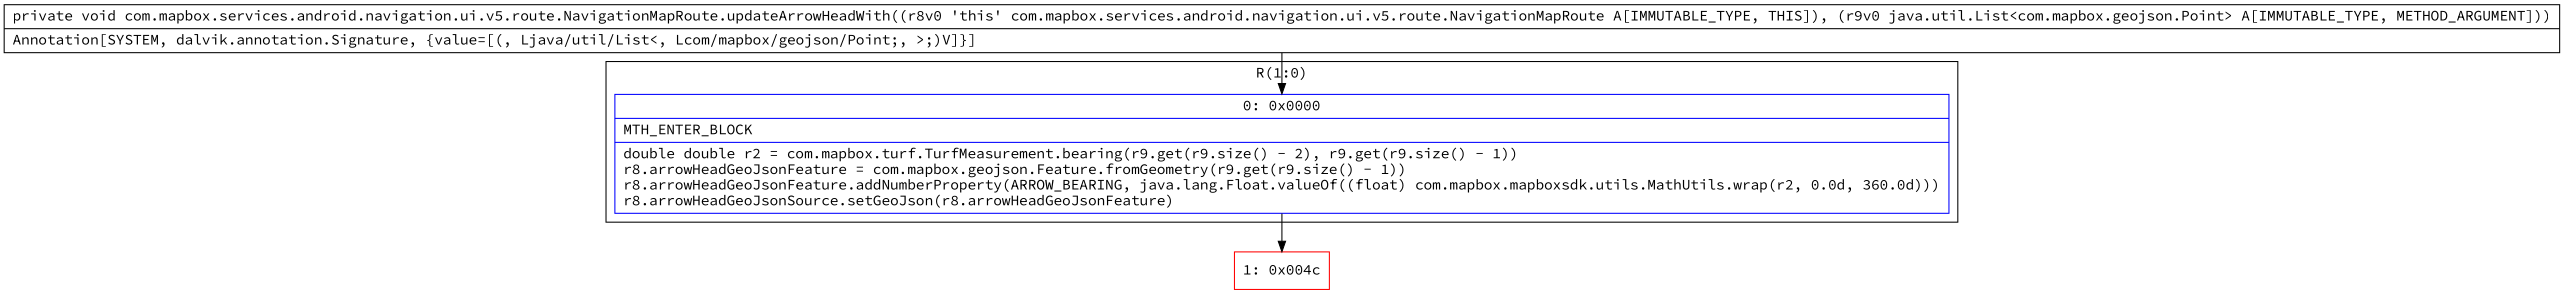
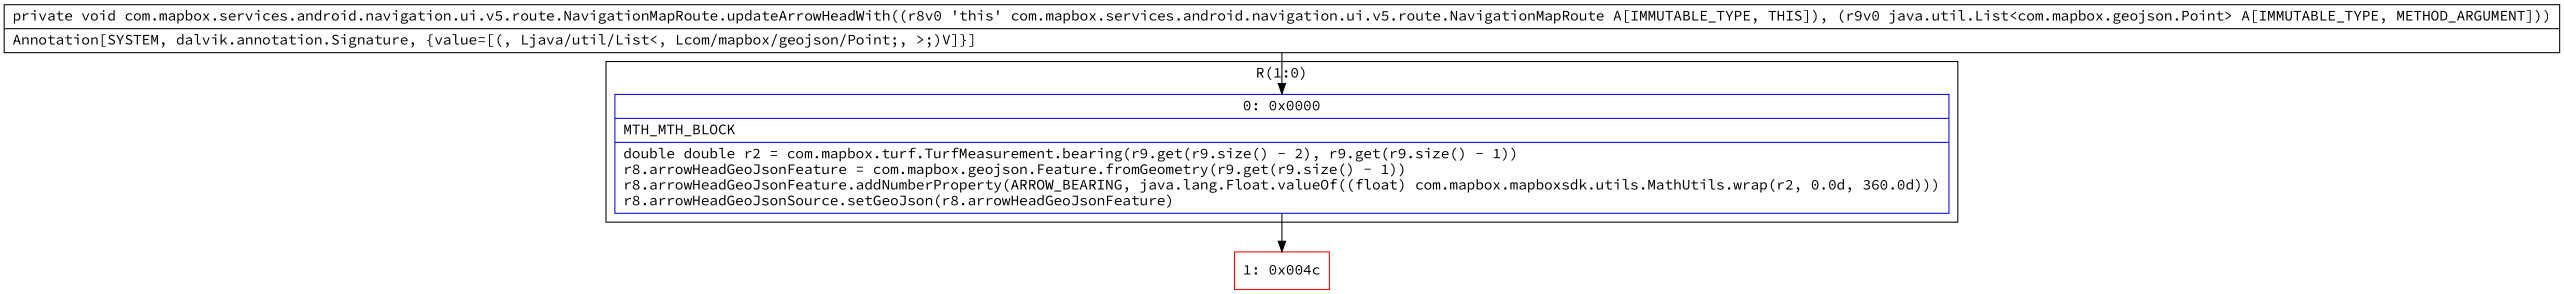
(688, 130) -> (680, 130)
